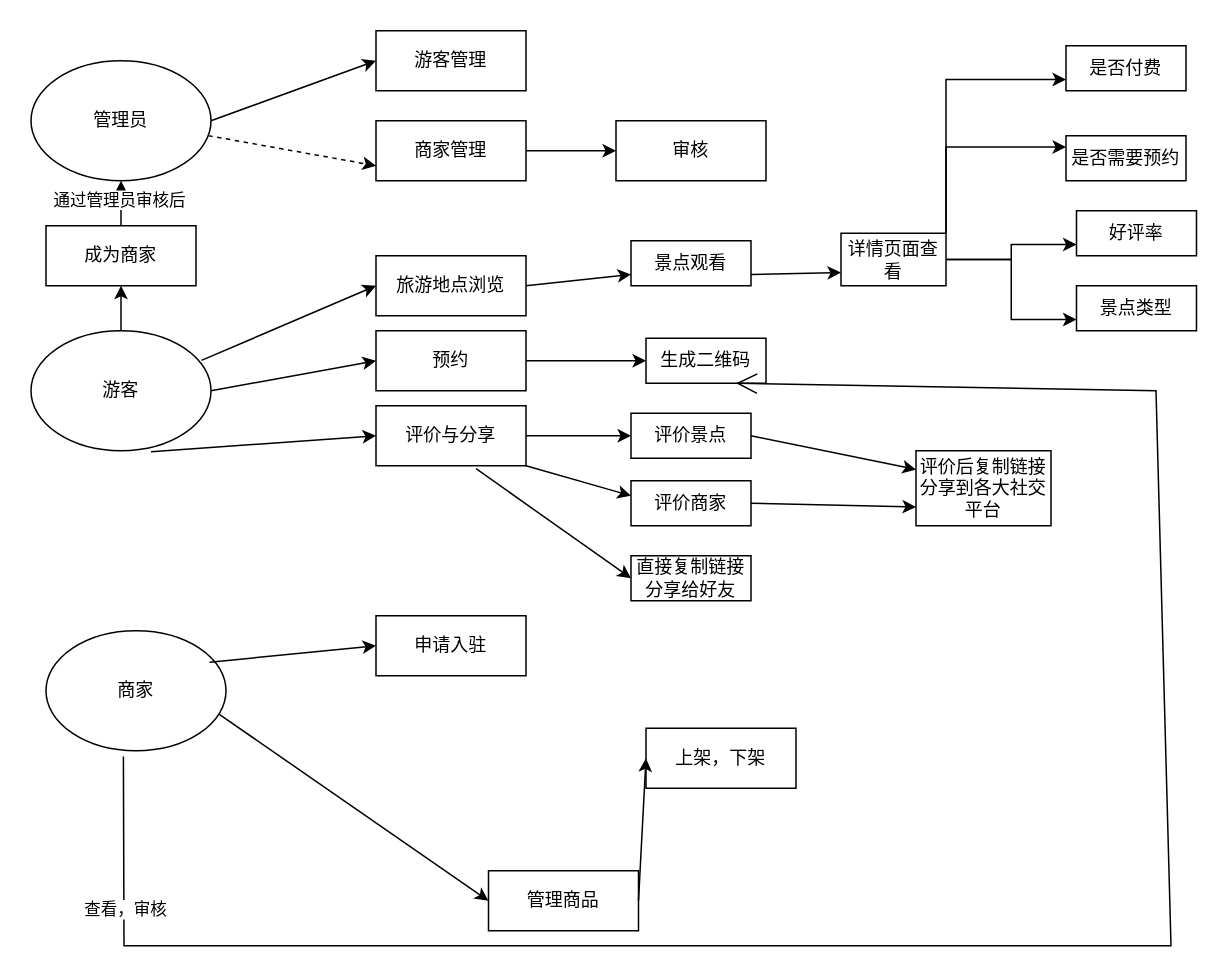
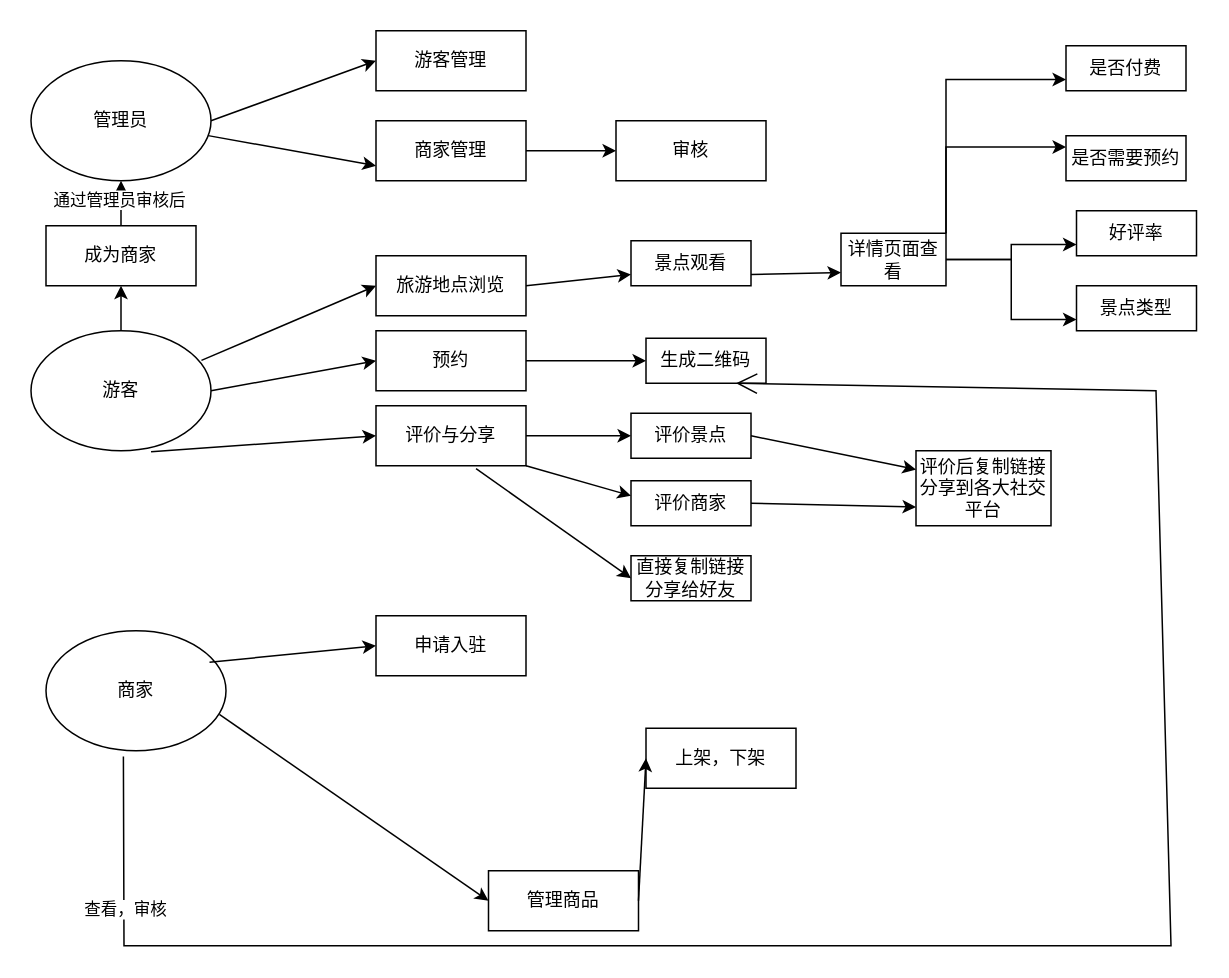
(288, 150) -> (288, 150)
